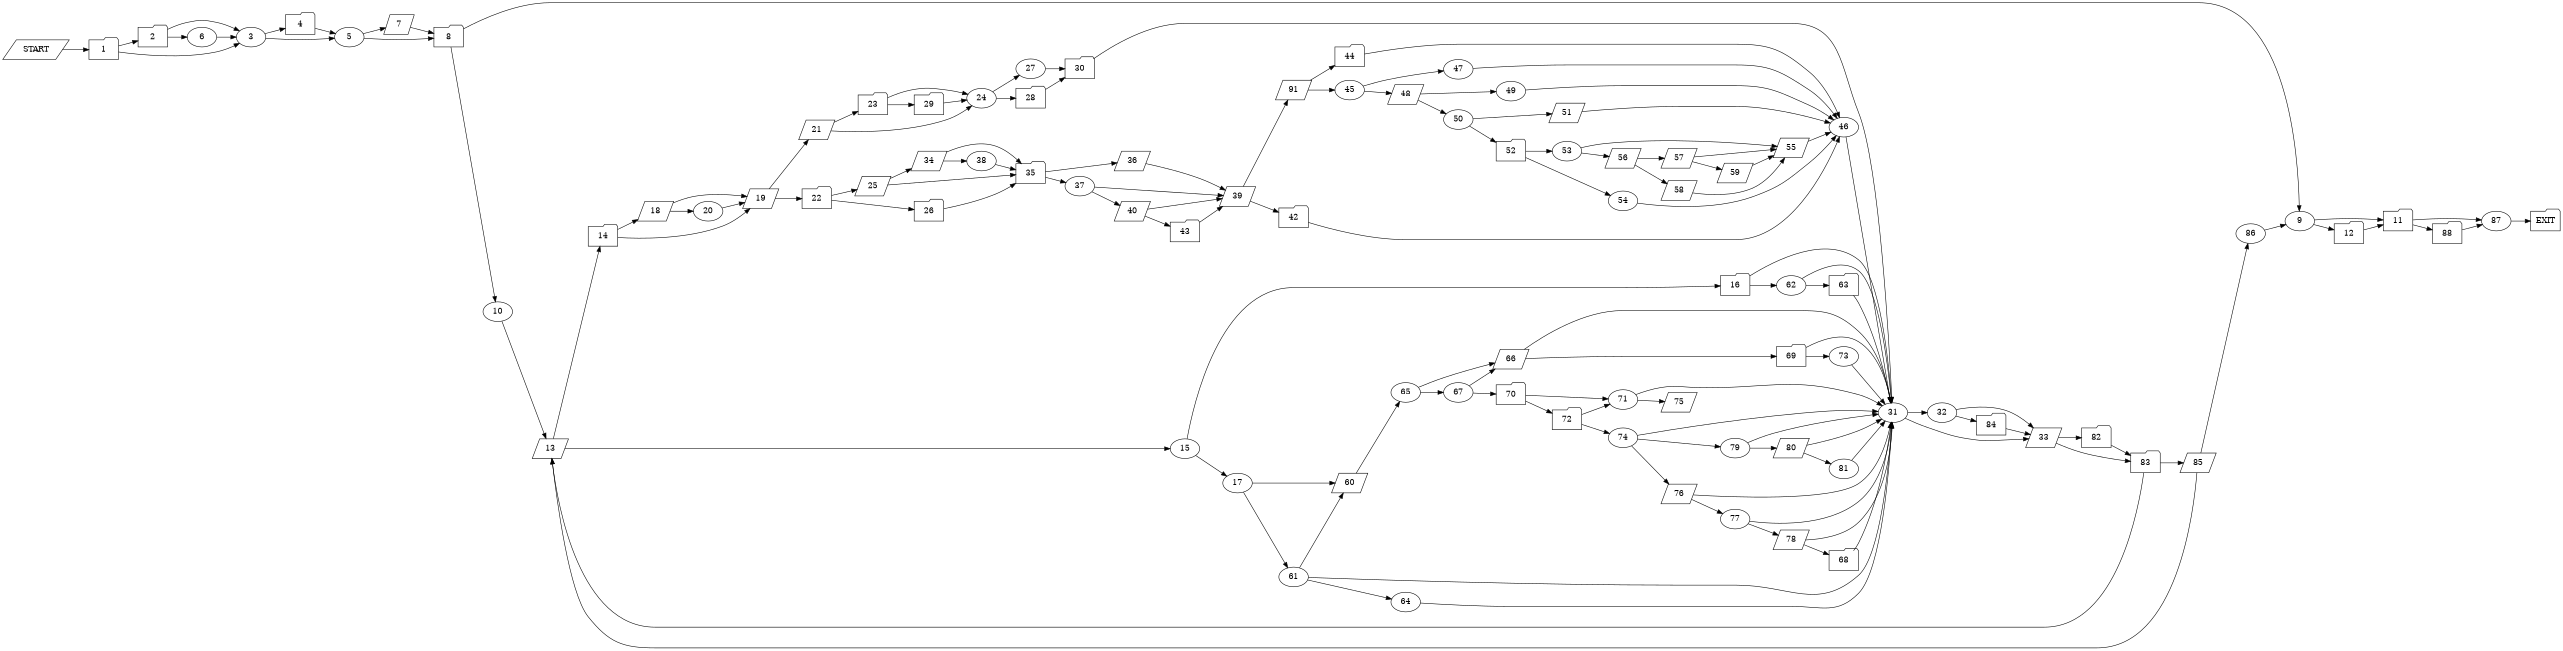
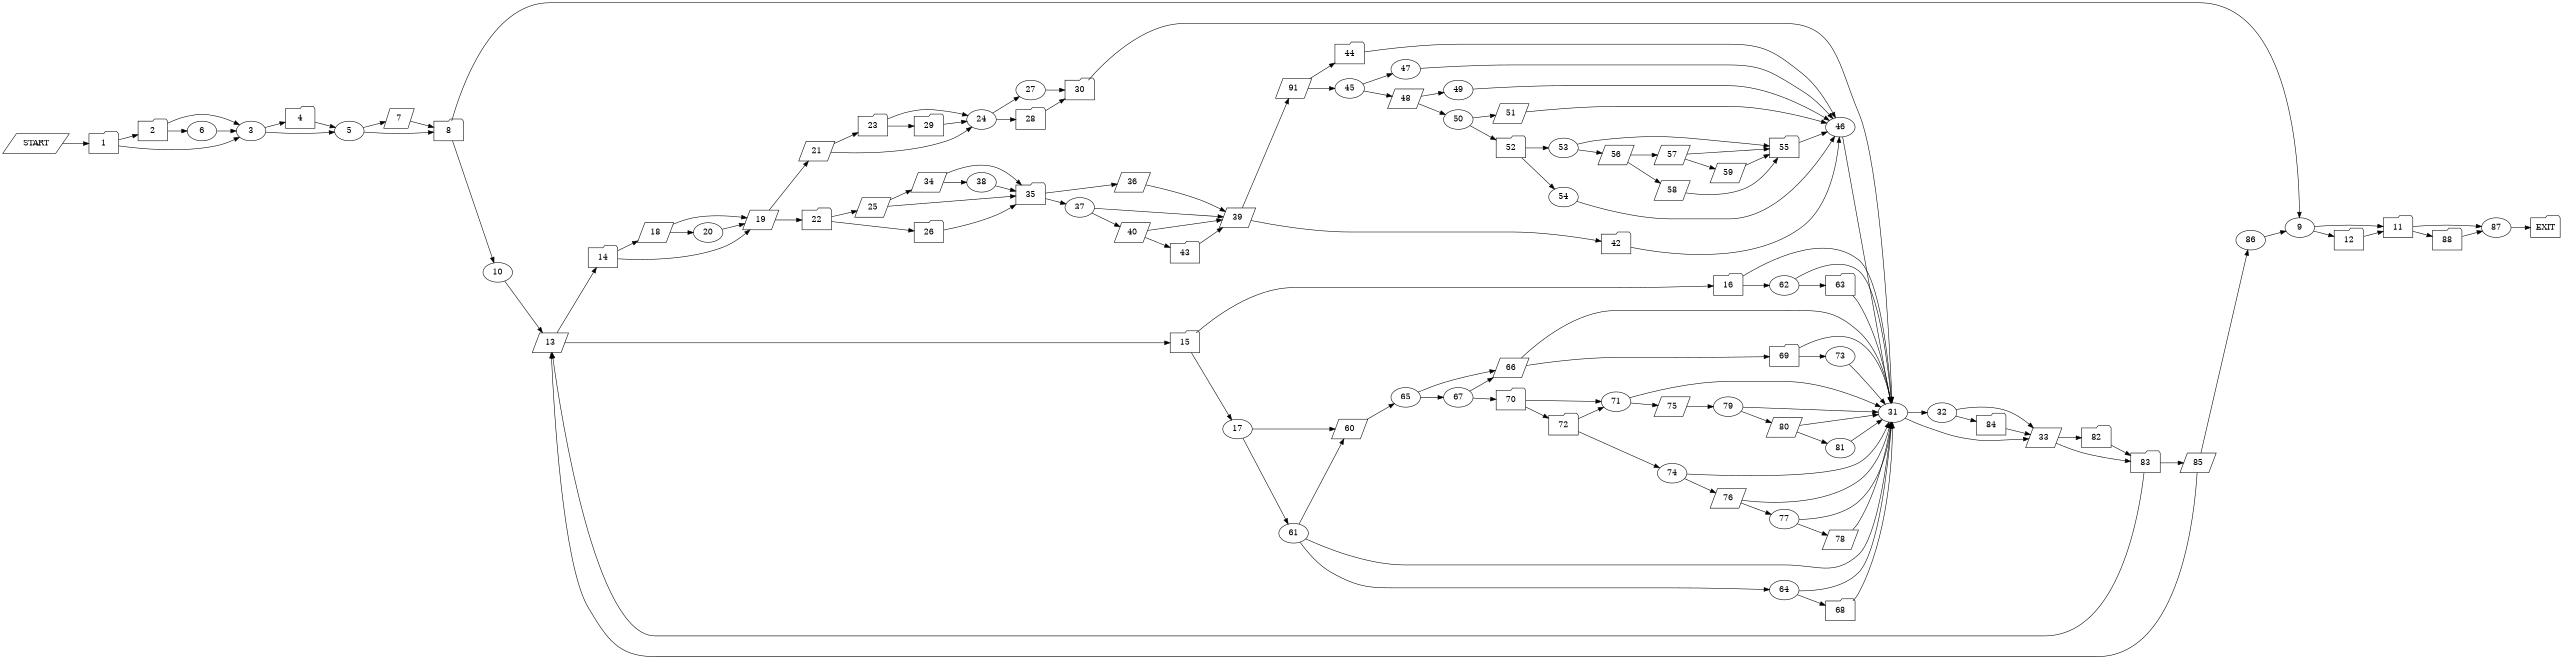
(1791, 148) -> (1784, 148)
(1676, 443) -> (1697, 407)
(1185, 449) -> (1185, 343)
(1814, 549) -> (1809, 599)
